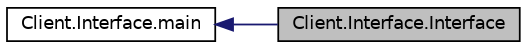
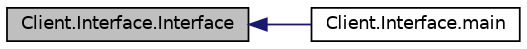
(256, 24) -> (289, 24)
